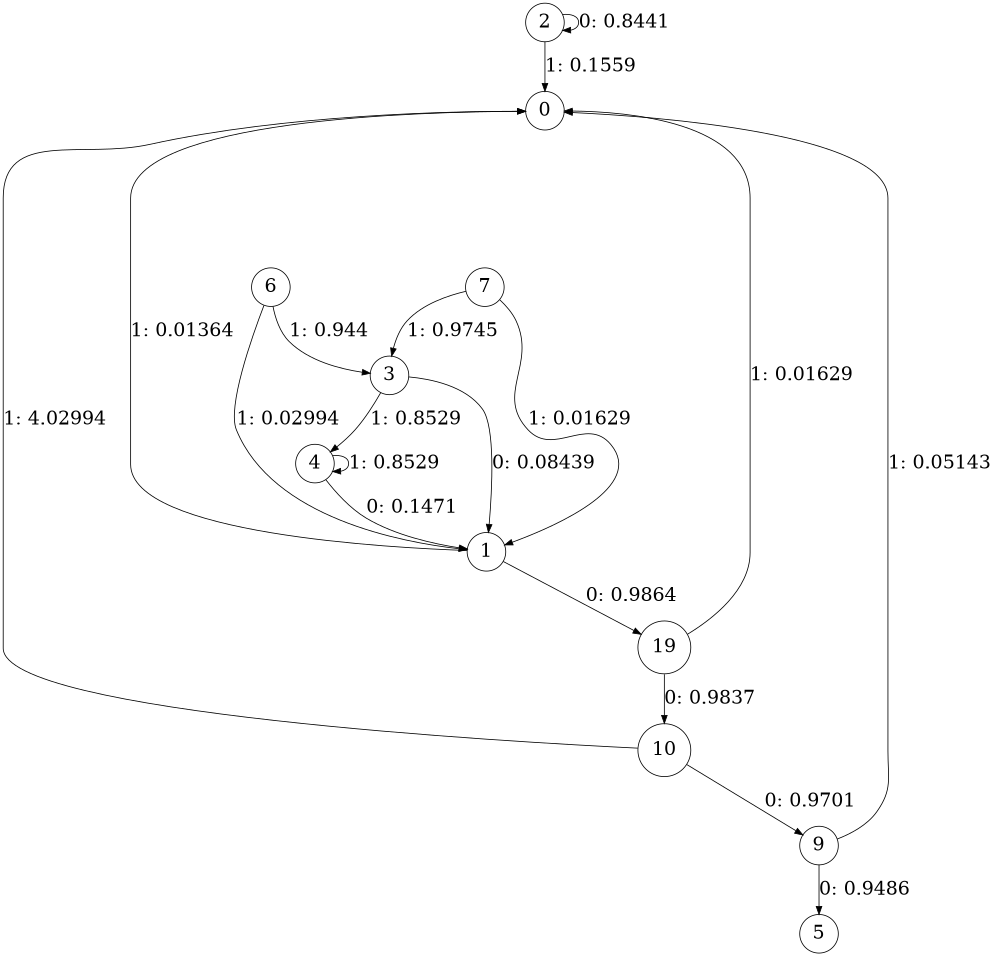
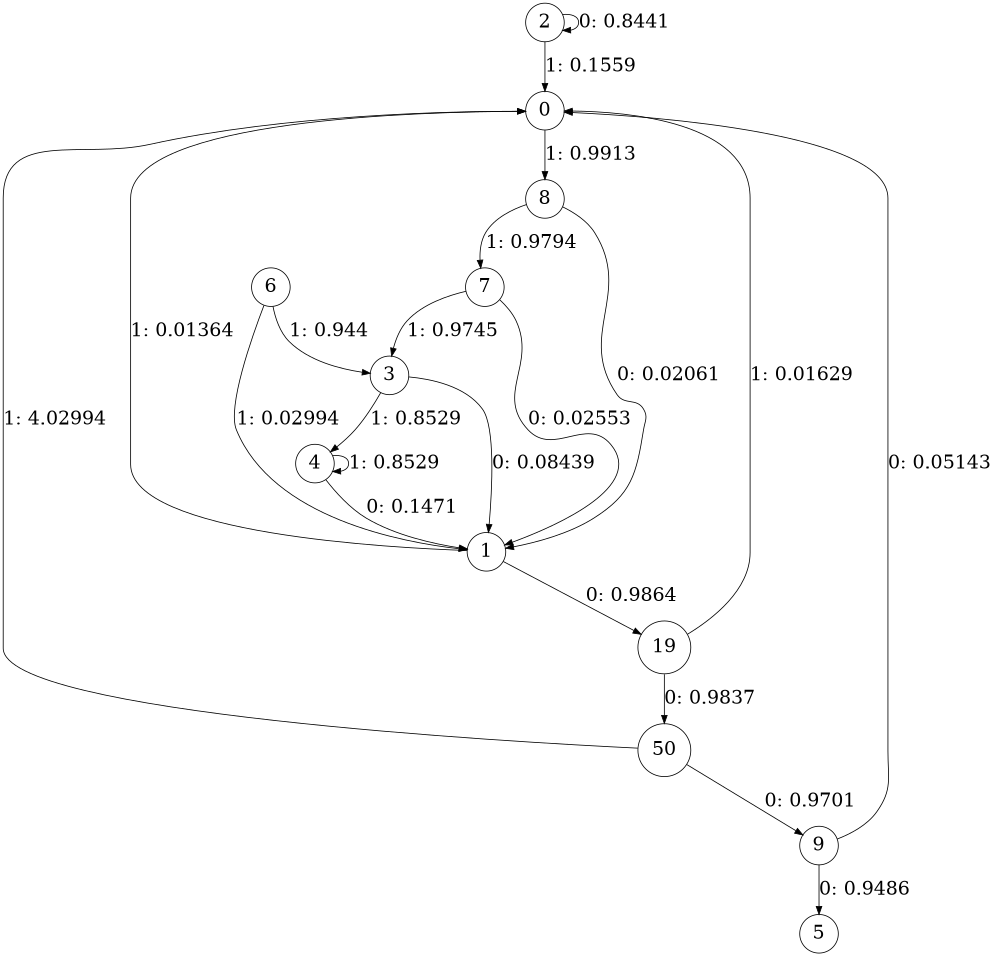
none -> (545, 199)
(586, 419) -> (586, 419)
(946, 464) -> (946, 464)
(664, 750) -> (664, 750)
